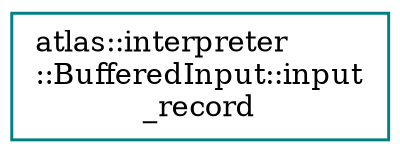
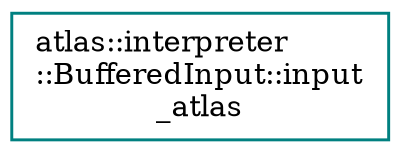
(200, 77) -> (200, 77)
